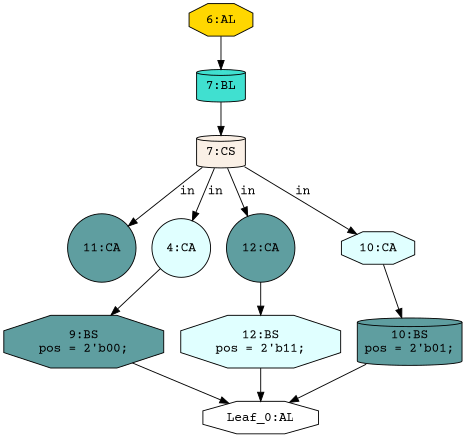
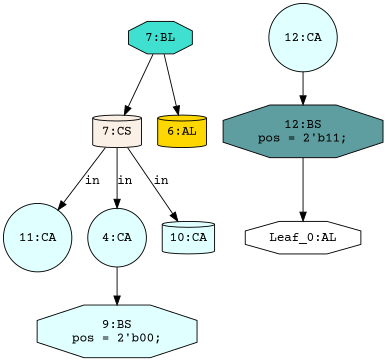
(221, 20) -> (182, 131)
(221, 48) -> (170, 80)
(221, 86) -> (160, 38)
(236, 188) -> none
(102, 248) -> (38, 238)
(261, 248) -> (303, 38)
(378, 248) -> (188, 238)
(84, 342) -> (117, 331)
(261, 342) -> (303, 131)
(410, 342) -> none
(176, 381) -> none
